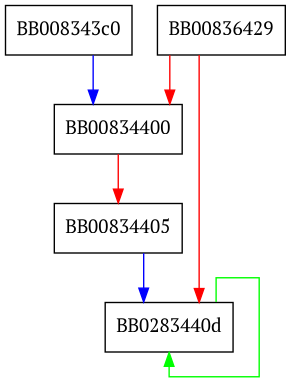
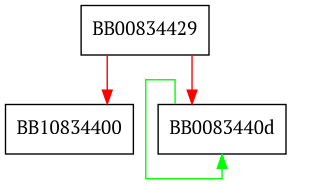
(69, 30) -> none
(221, 30) -> (145, 30)
(118, 129) -> (69, 129)
(118, 228) -> none
(169, 327) -> (222, 129)
